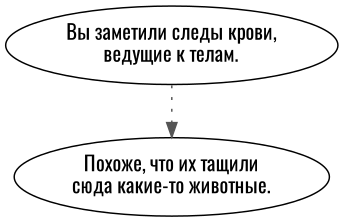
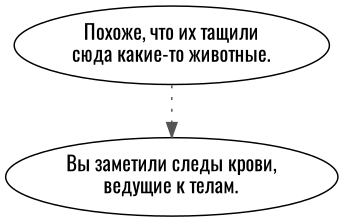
(172, 104) -> (172, 104)
